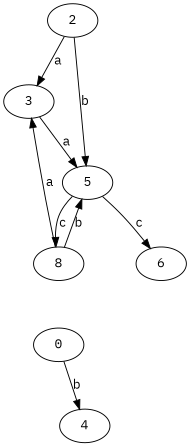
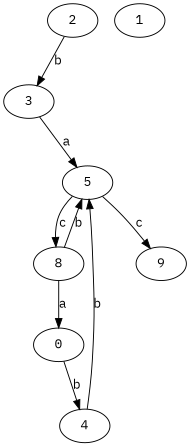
none -> (140, 21)
(58, 61) -> (58, 61)
(80, 97) -> (94, 309)
(43, 187) -> (59, 300)
(161, 264) -> (161, 264)
